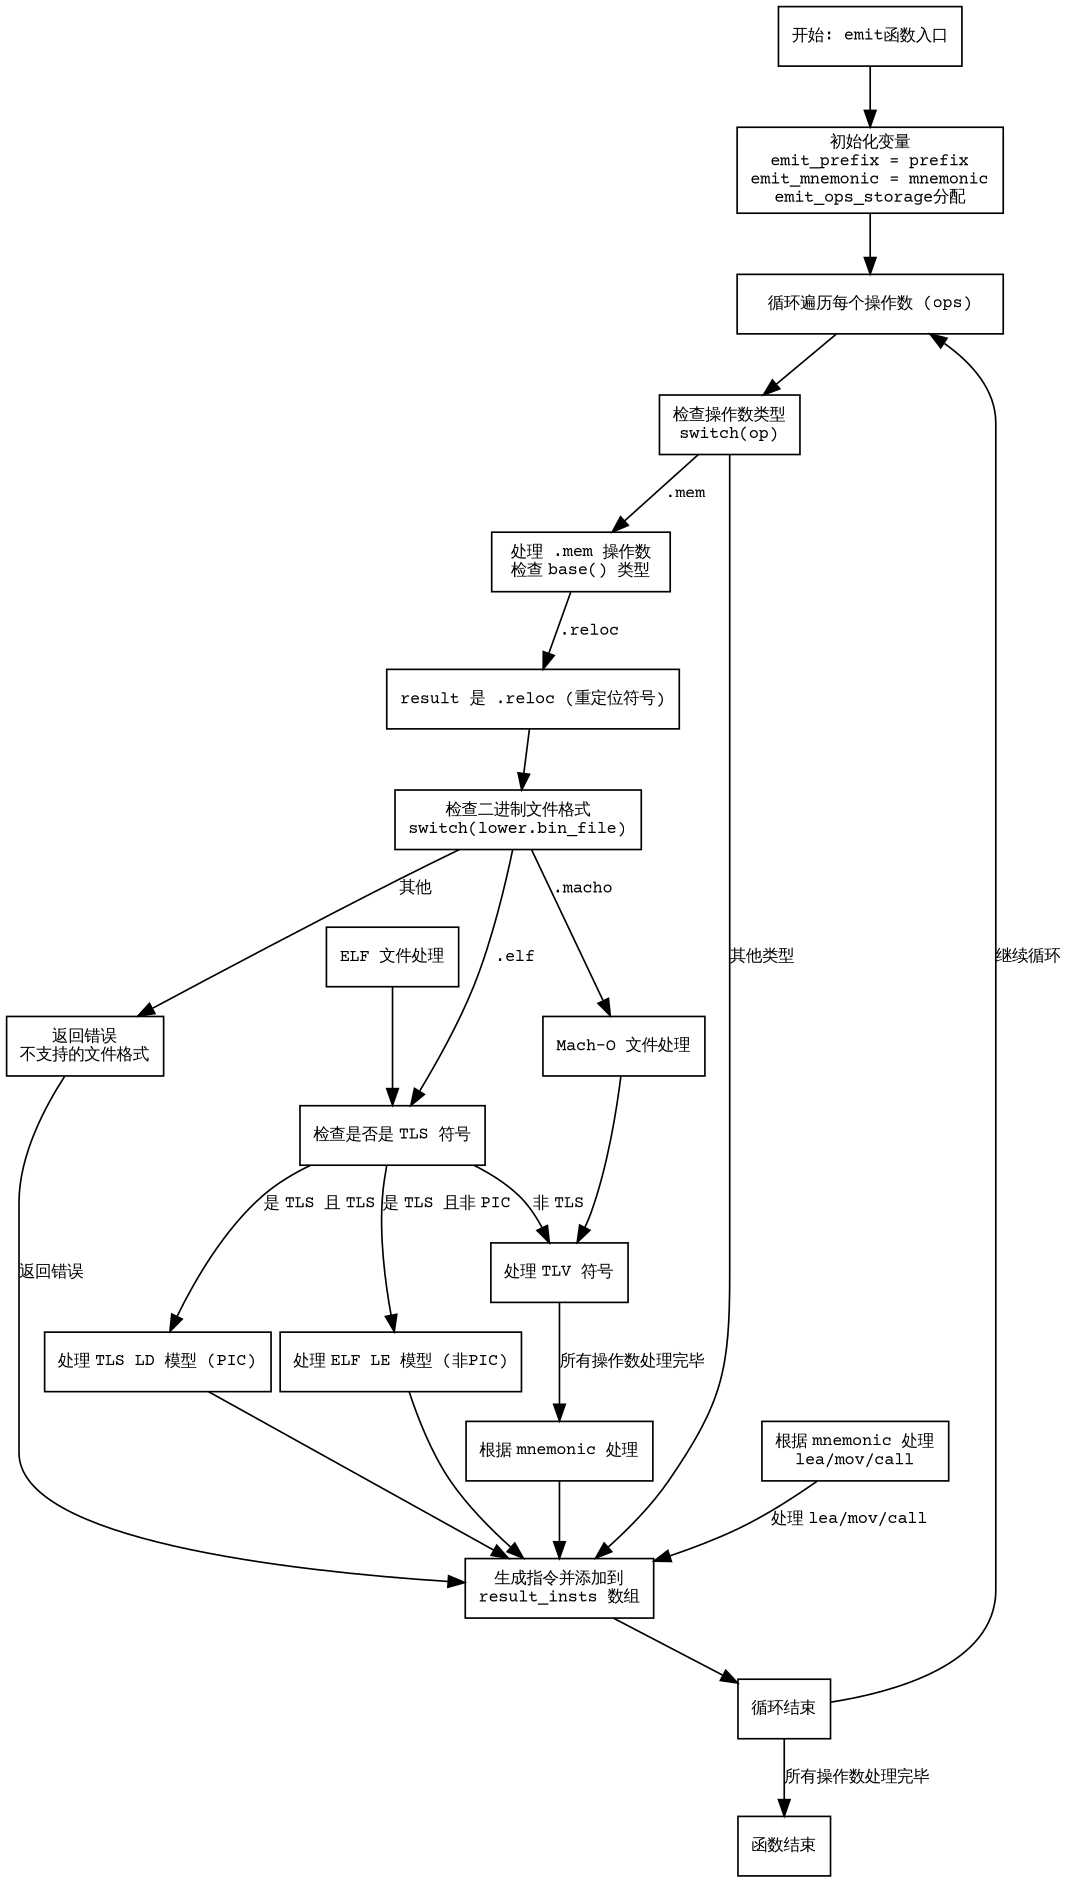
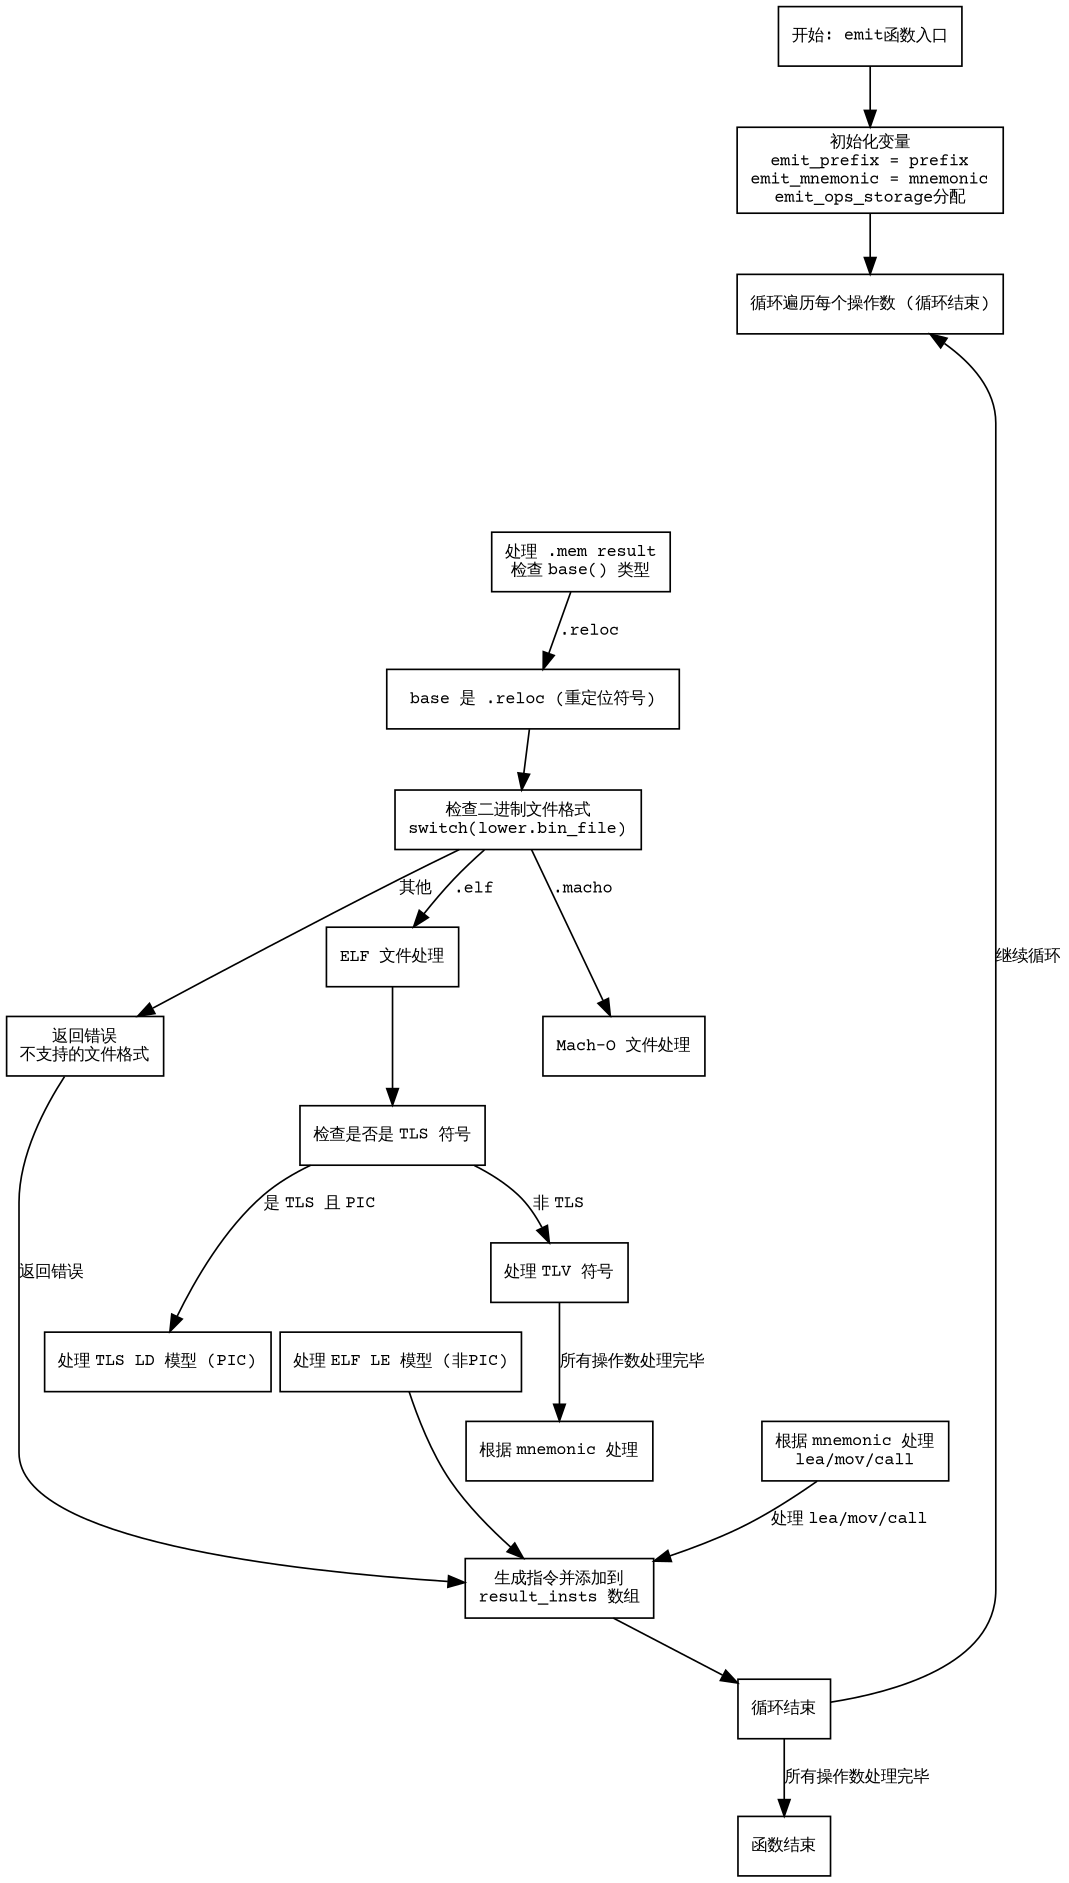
(870, 304) -> (870, 304)
(730, 425) -> none
(581, 562) -> (581, 562)
(533, 699) -> (533, 699)
(478, 975) -> (453, 880)
(608, 1153) -> none
(320, 1204) -> (320, 1204)
(382, 1240) -> none
(351, 1471) -> none
(559, 1511) -> none
